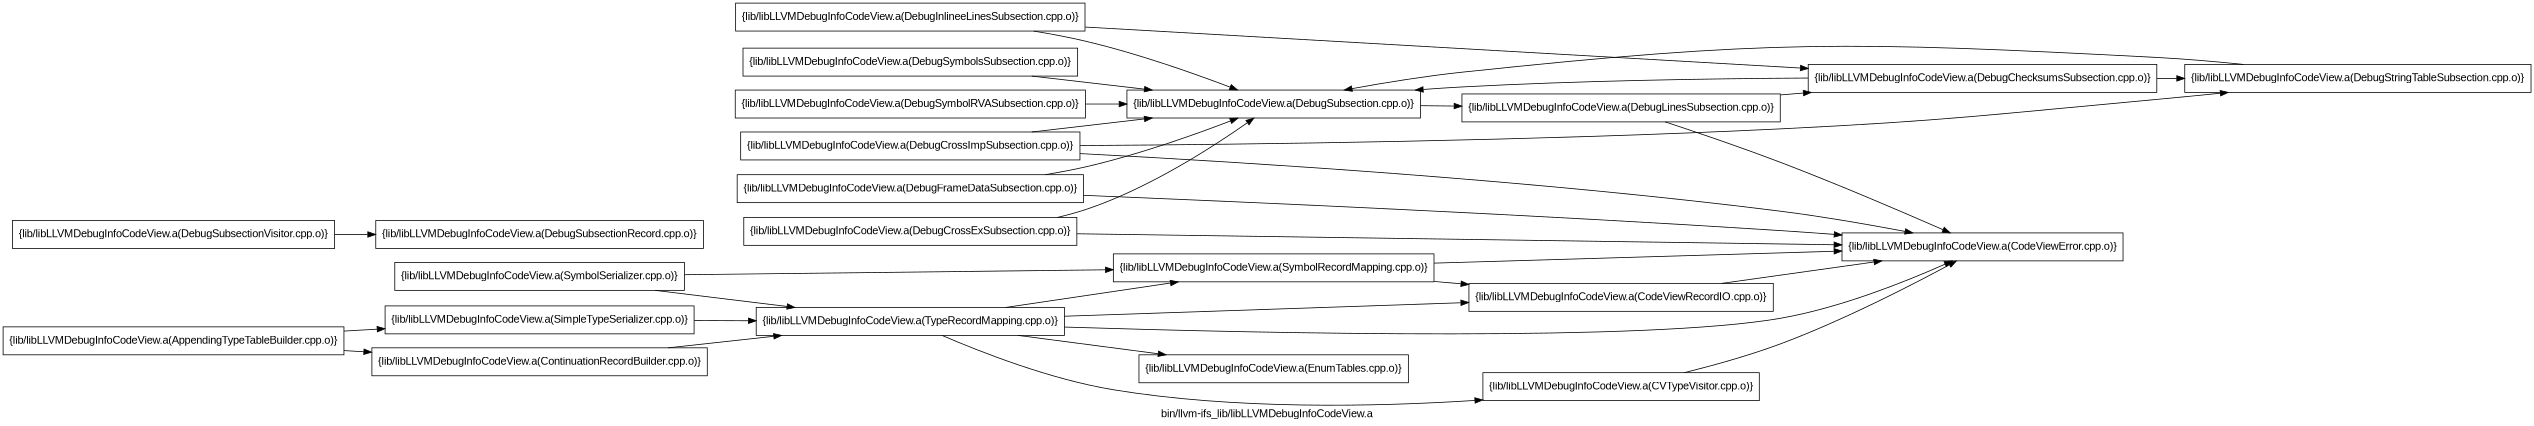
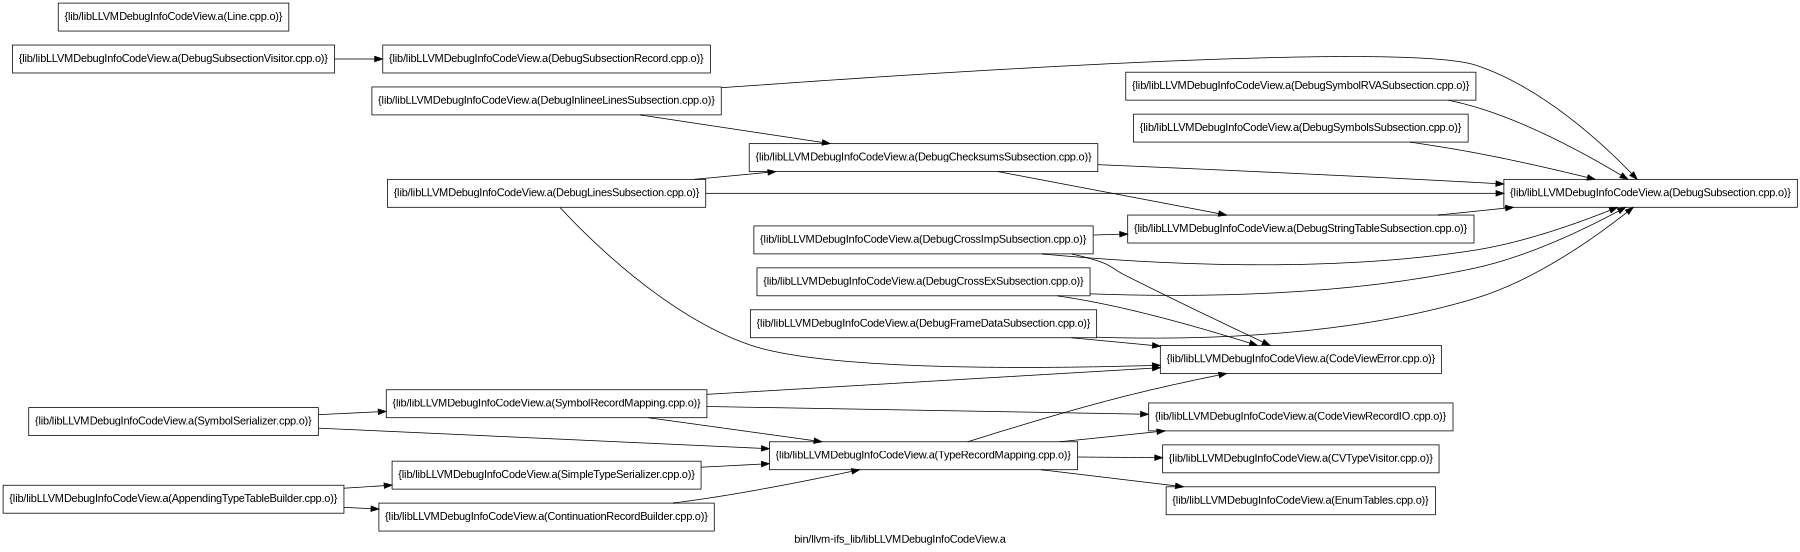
none -> (174, 17)
(1437, 106) -> (1081, 193)
(1798, 273) -> none
(1088, 295) -> (731, 429)
(1820, 328) -> none
